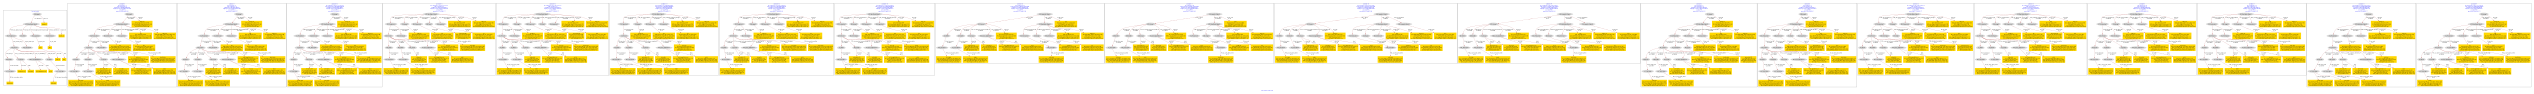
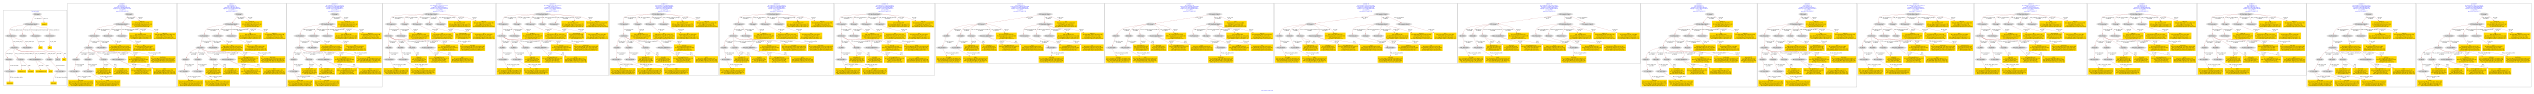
(62, 36) -> none
(58, 59) -> (58, 59)
